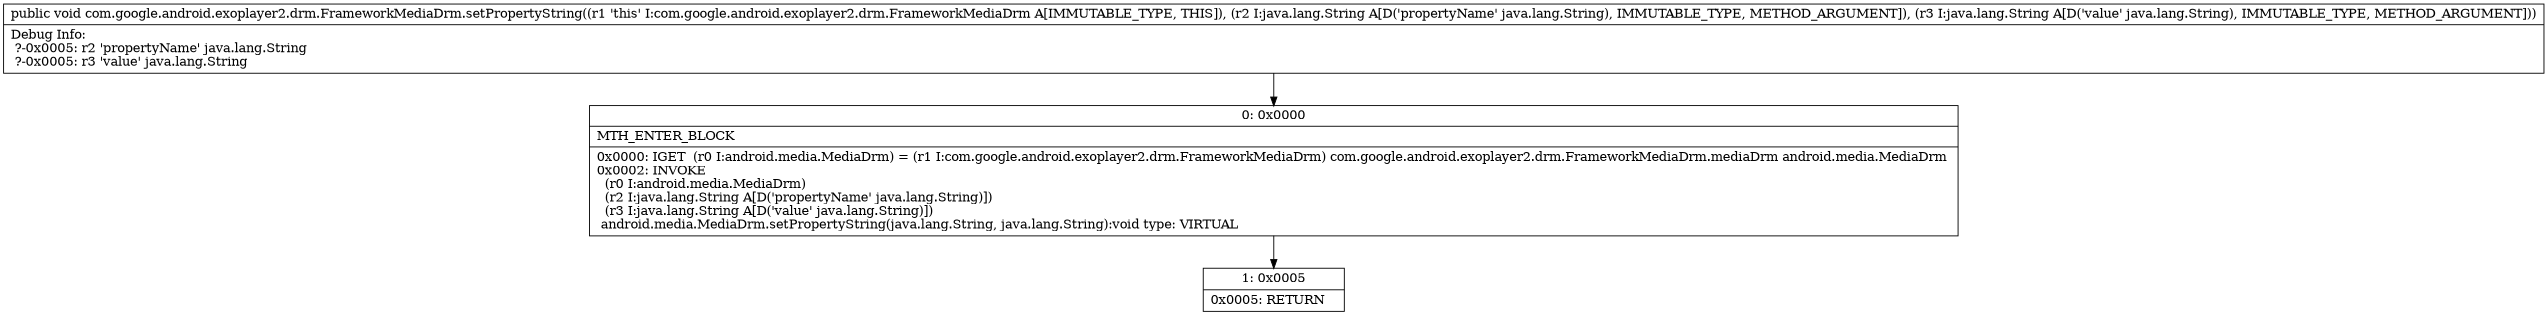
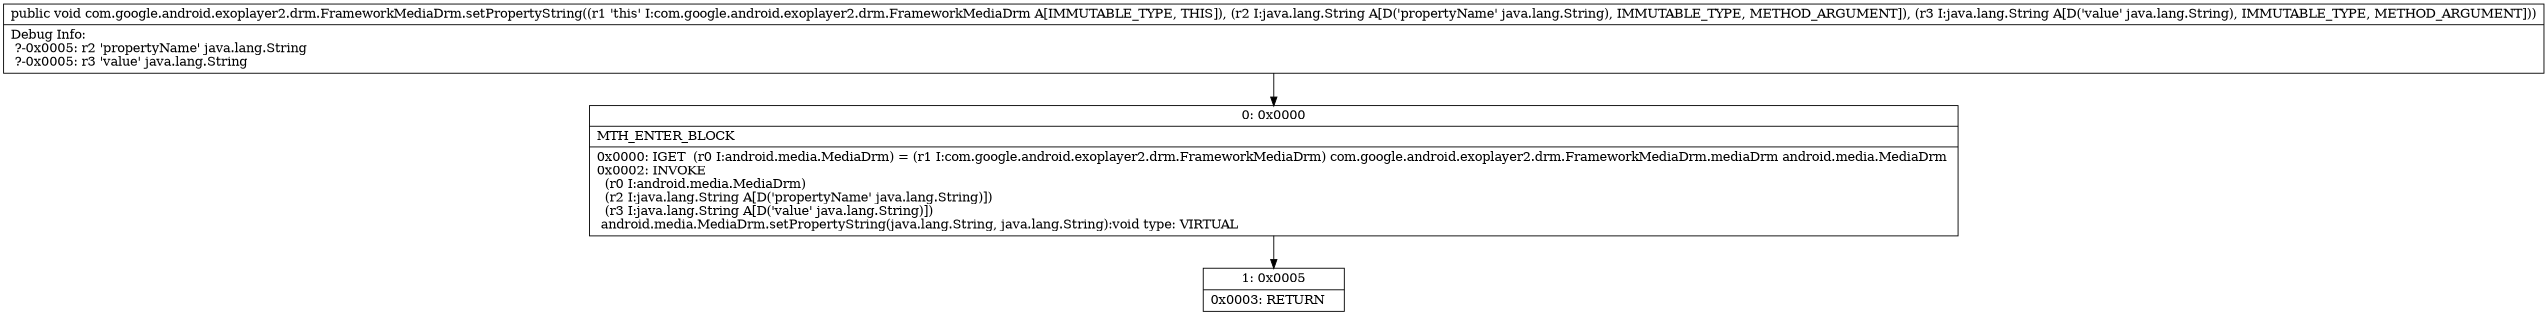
(1274, 300) -> (1274, 300)
